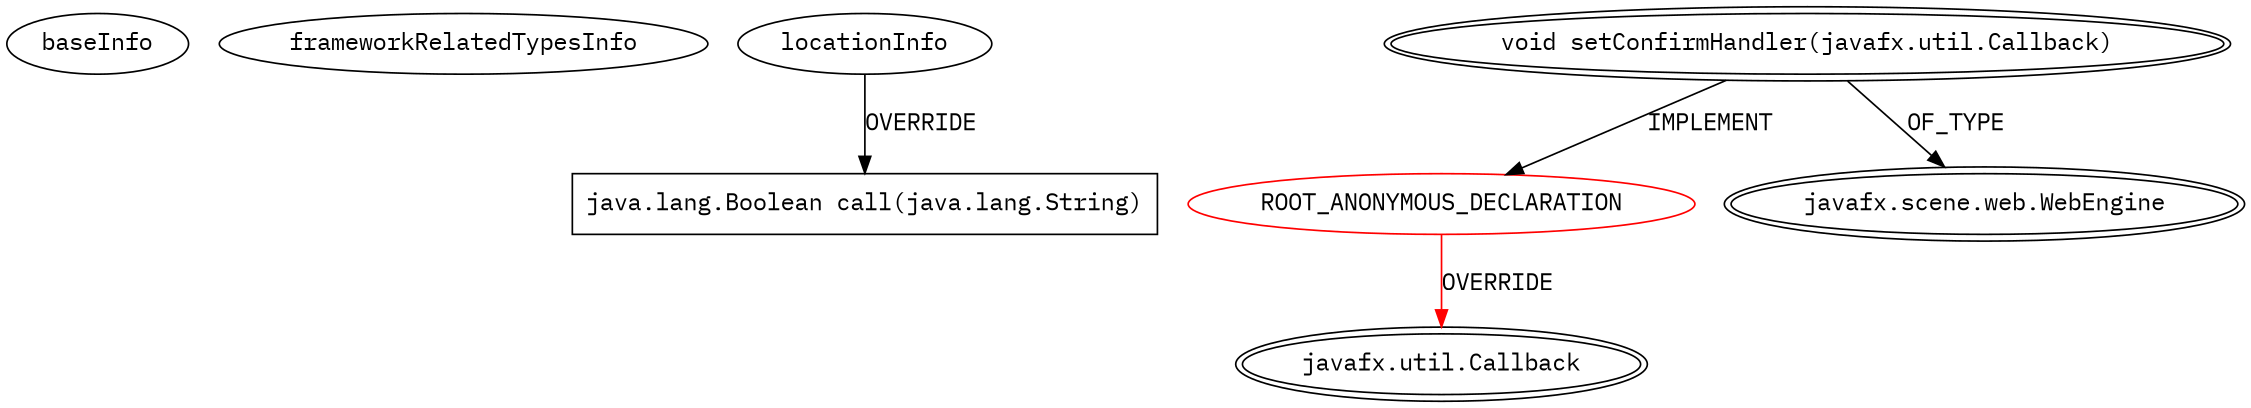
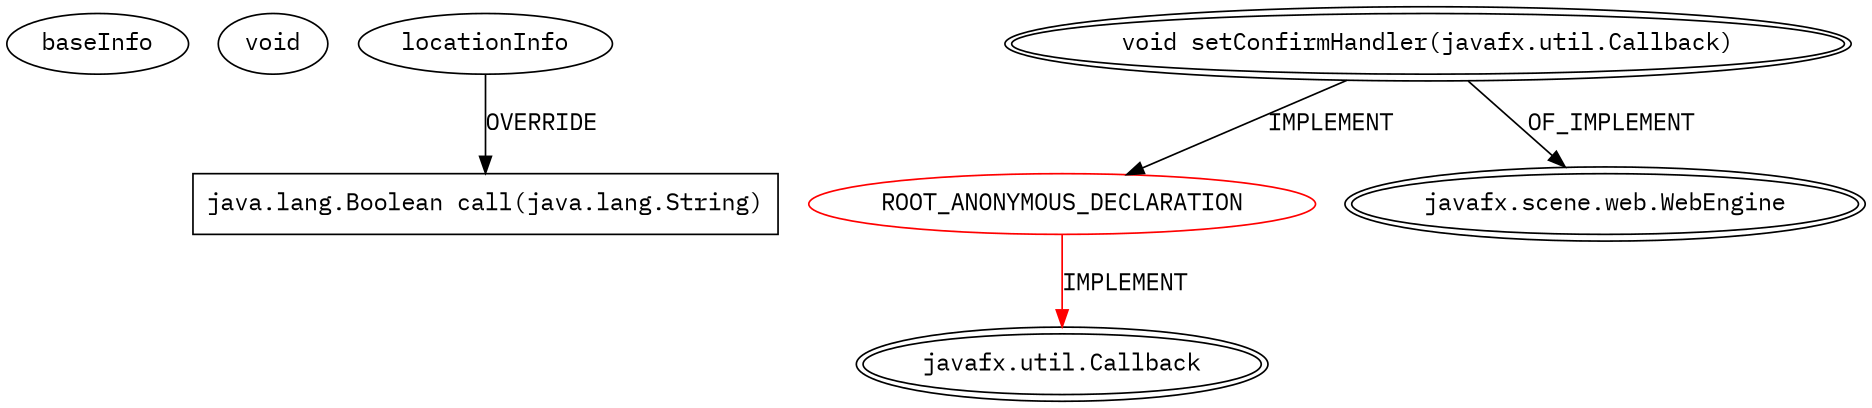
(464, 44) -> (273, 44)
(1956, 124) -> (1612, 124)
(1498, 284) -> (1125, 284)
